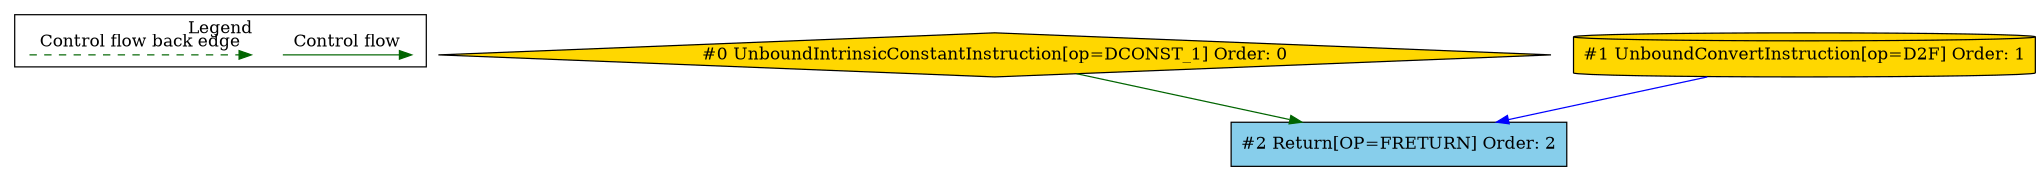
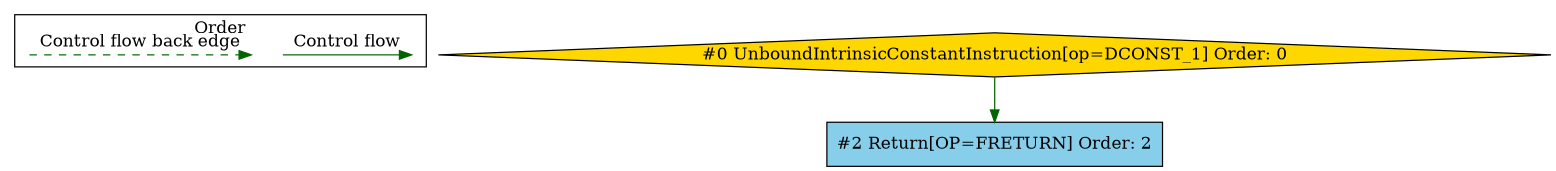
(221, 29) -> (221, 29)
(1804, 55) -> none
